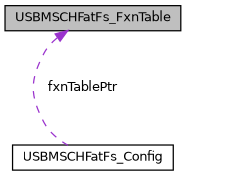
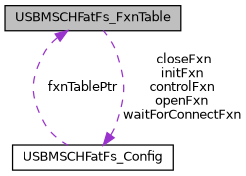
none -> (123, 82)
